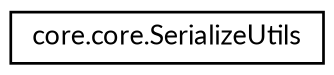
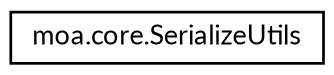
(167, 38) -> (167, 38)
